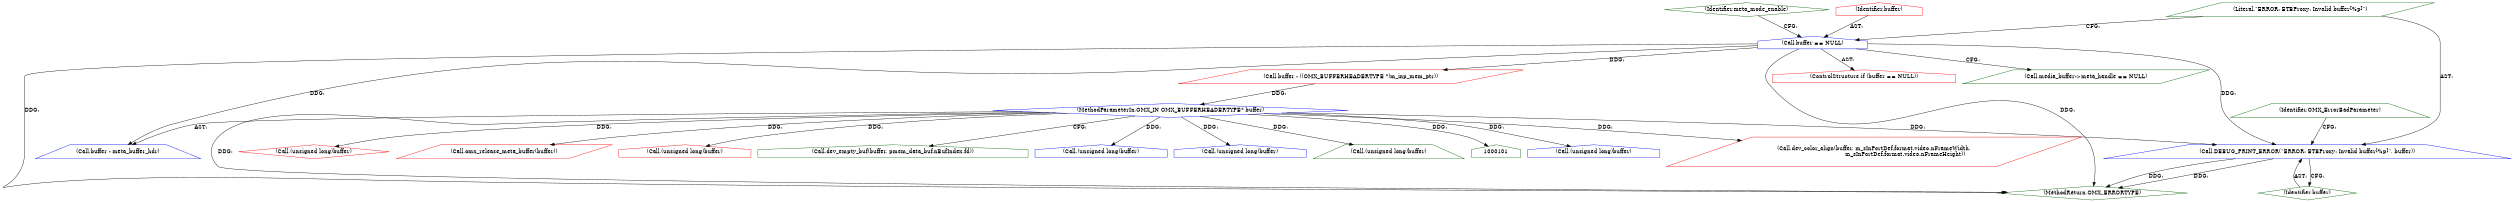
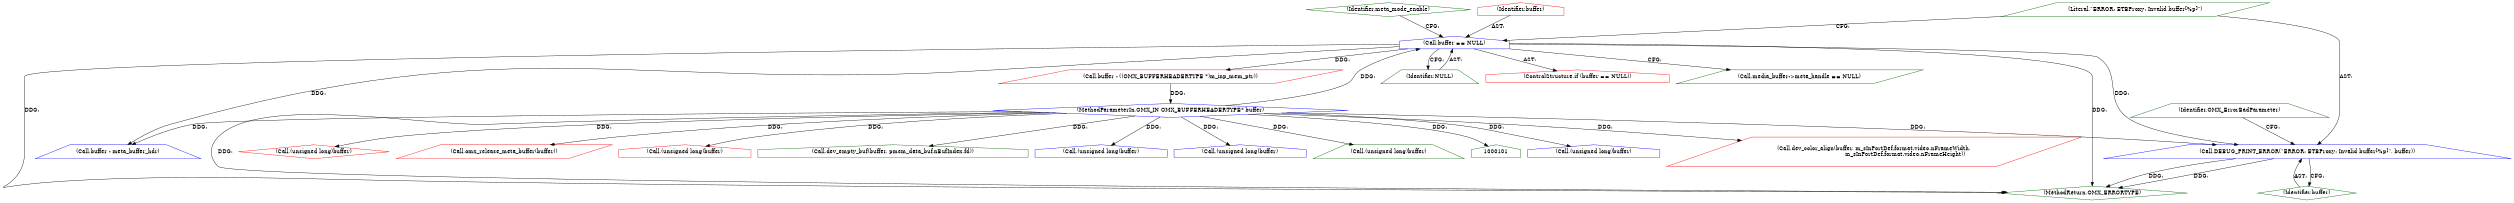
none -> (1430, 77)
none -> (1326, 91)
(202, 127) -> (201, 127)
(1081, 127) -> (1081, 127)
